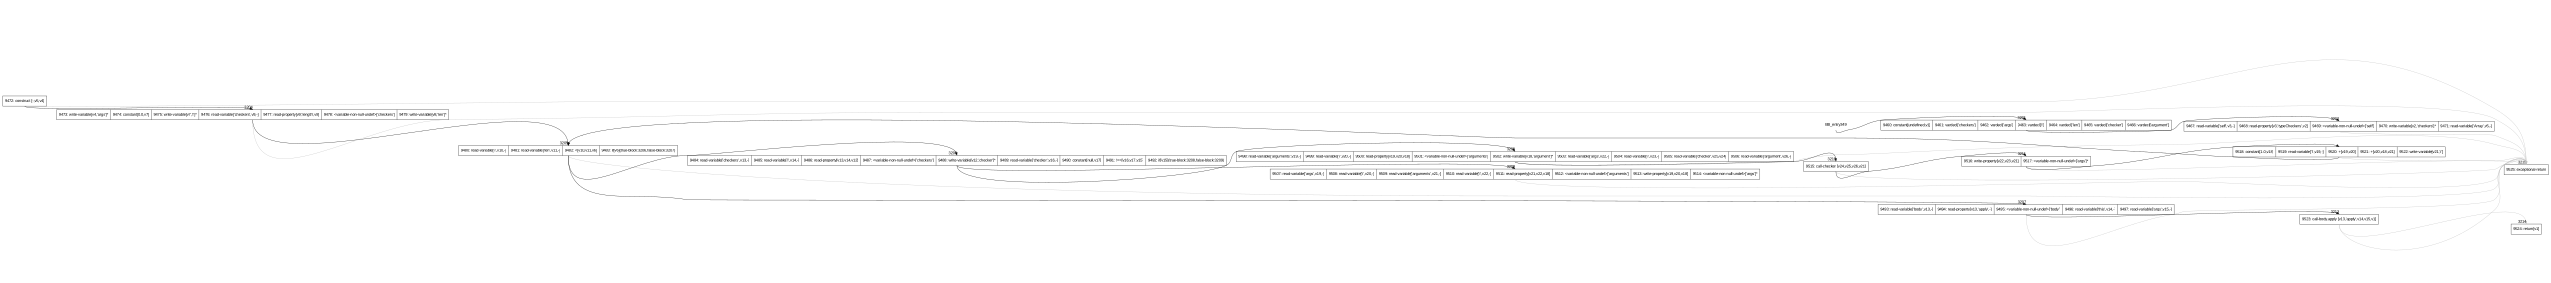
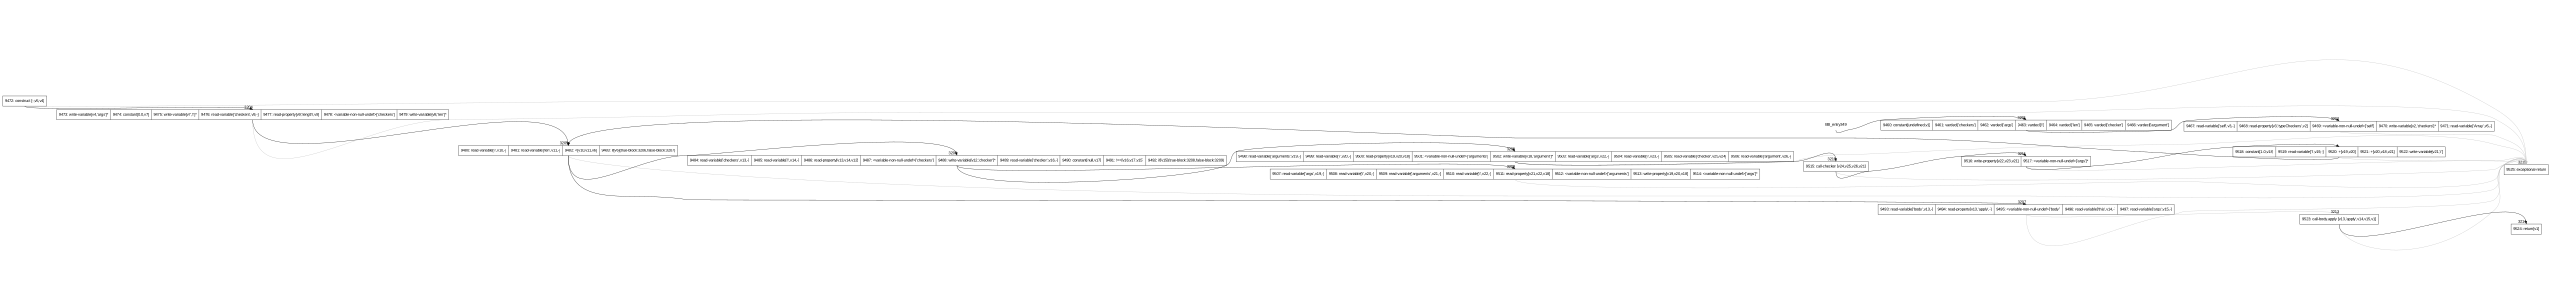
(2181, 214) -> (2181, 214)
(2431, 224) -> (2431, 224)
